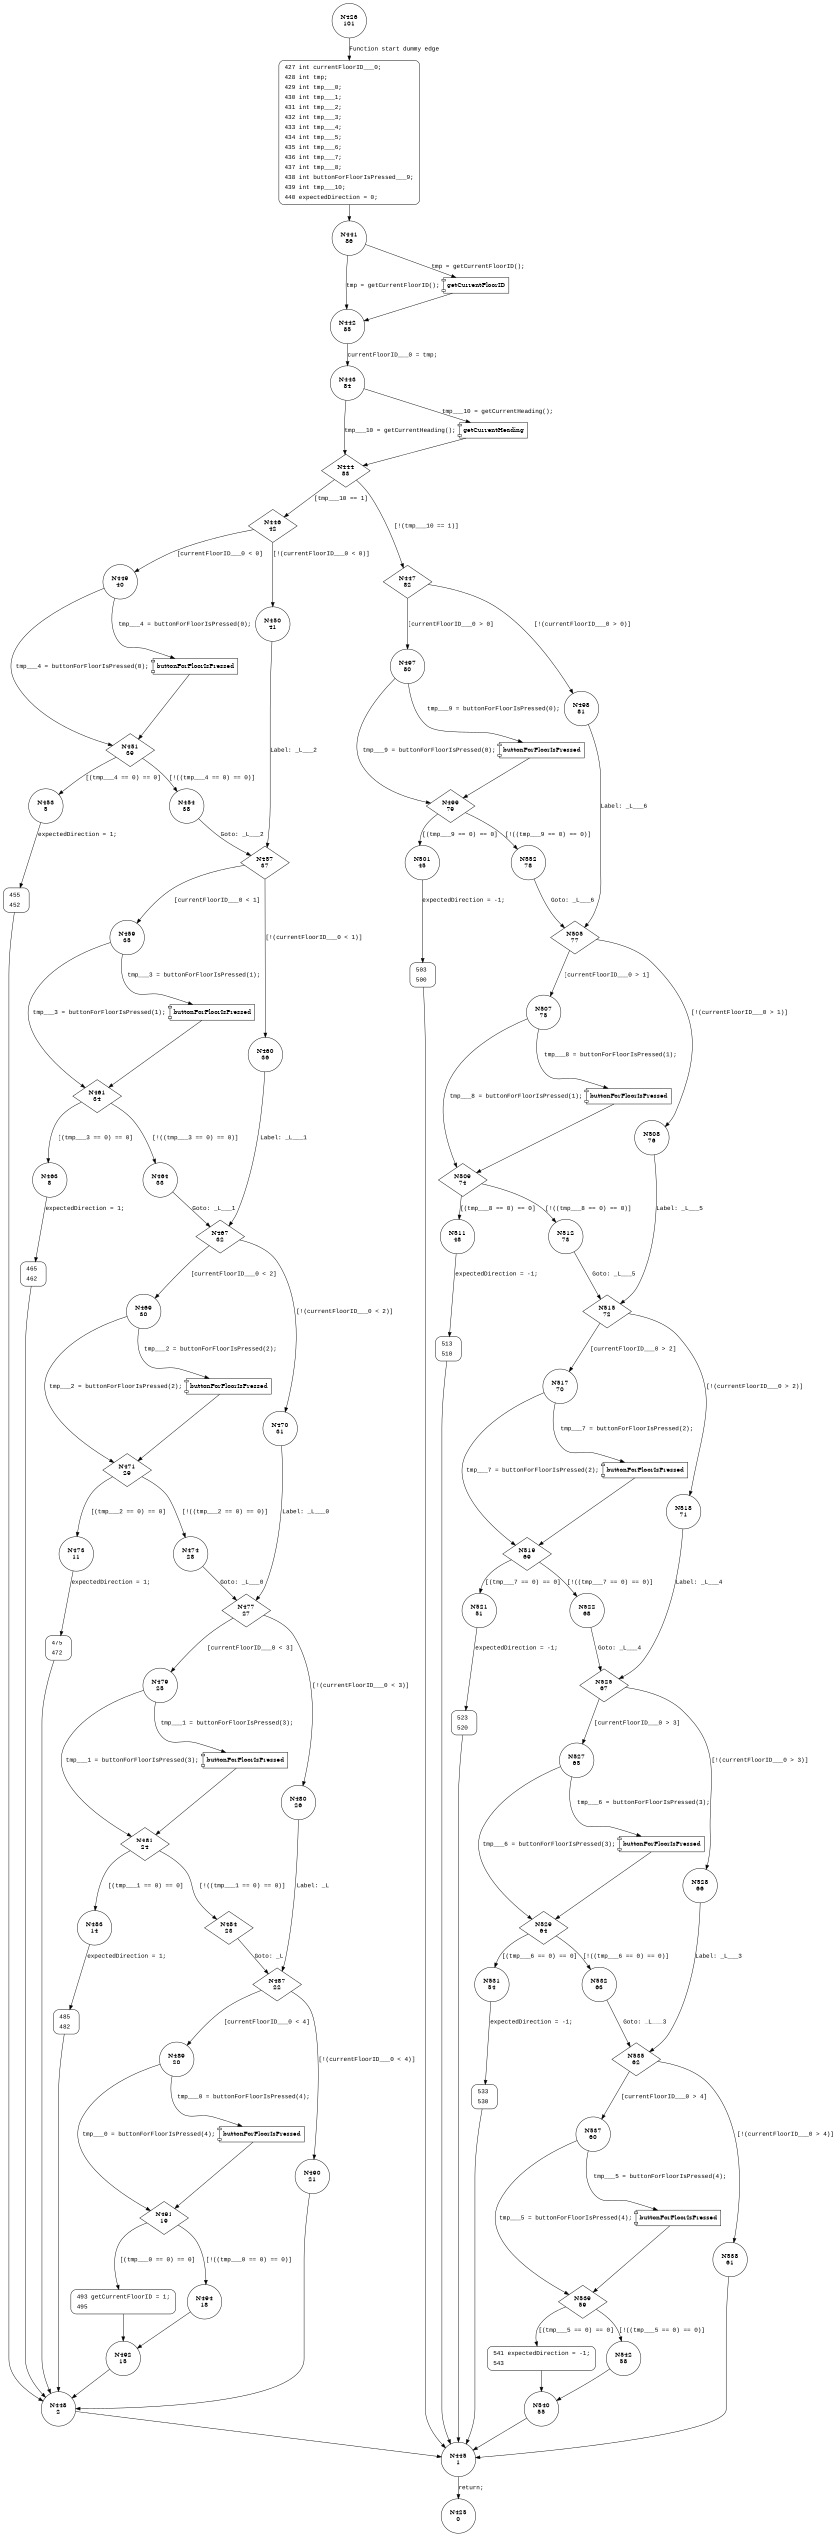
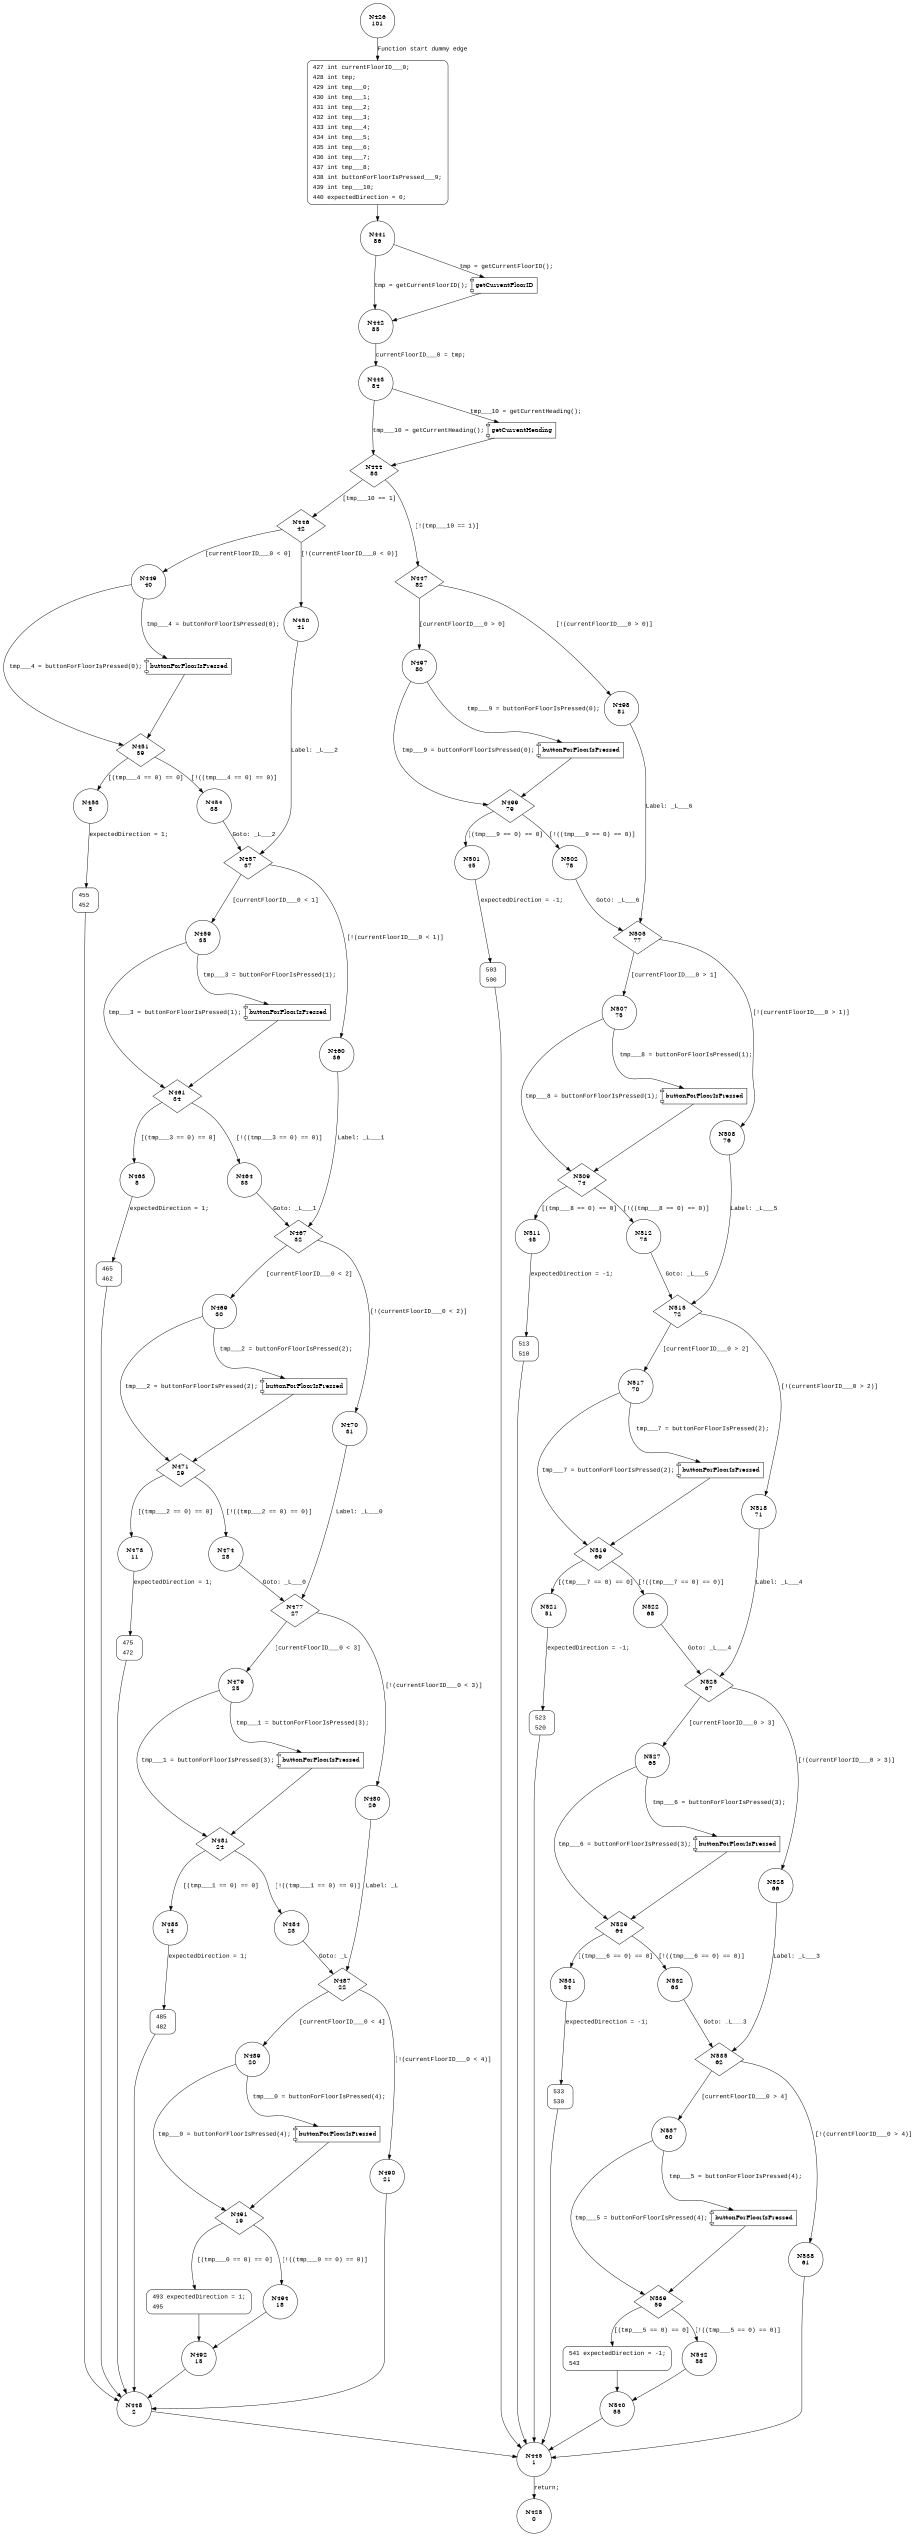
(528, 863) -> (570, 863)
(229, 1928) -> (292, 1928)
(131, 2297) -> (206, 2297)
